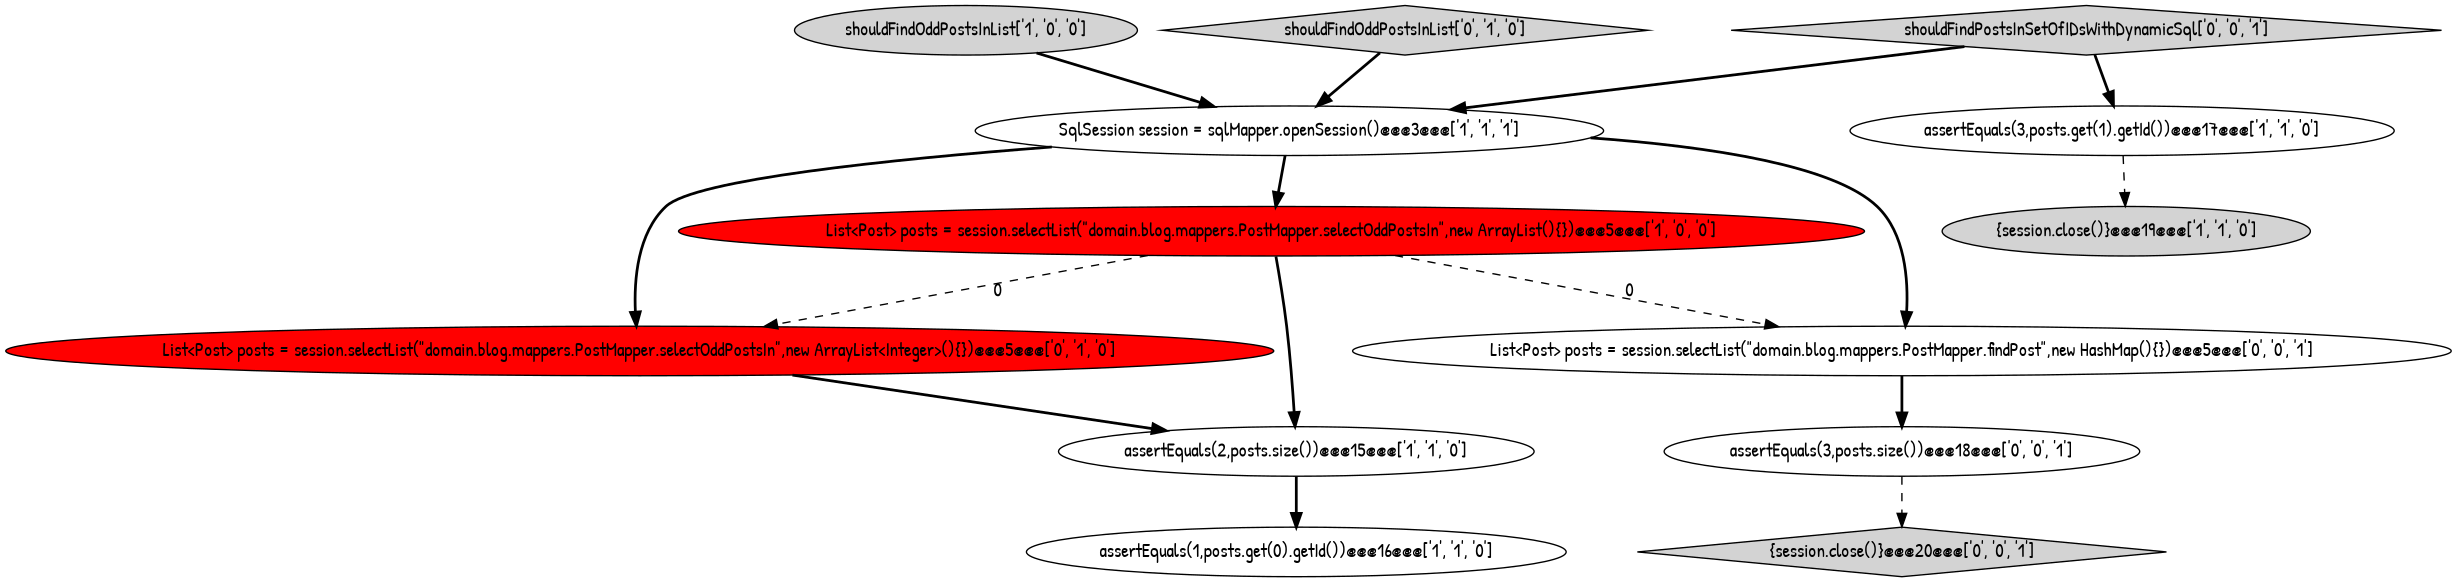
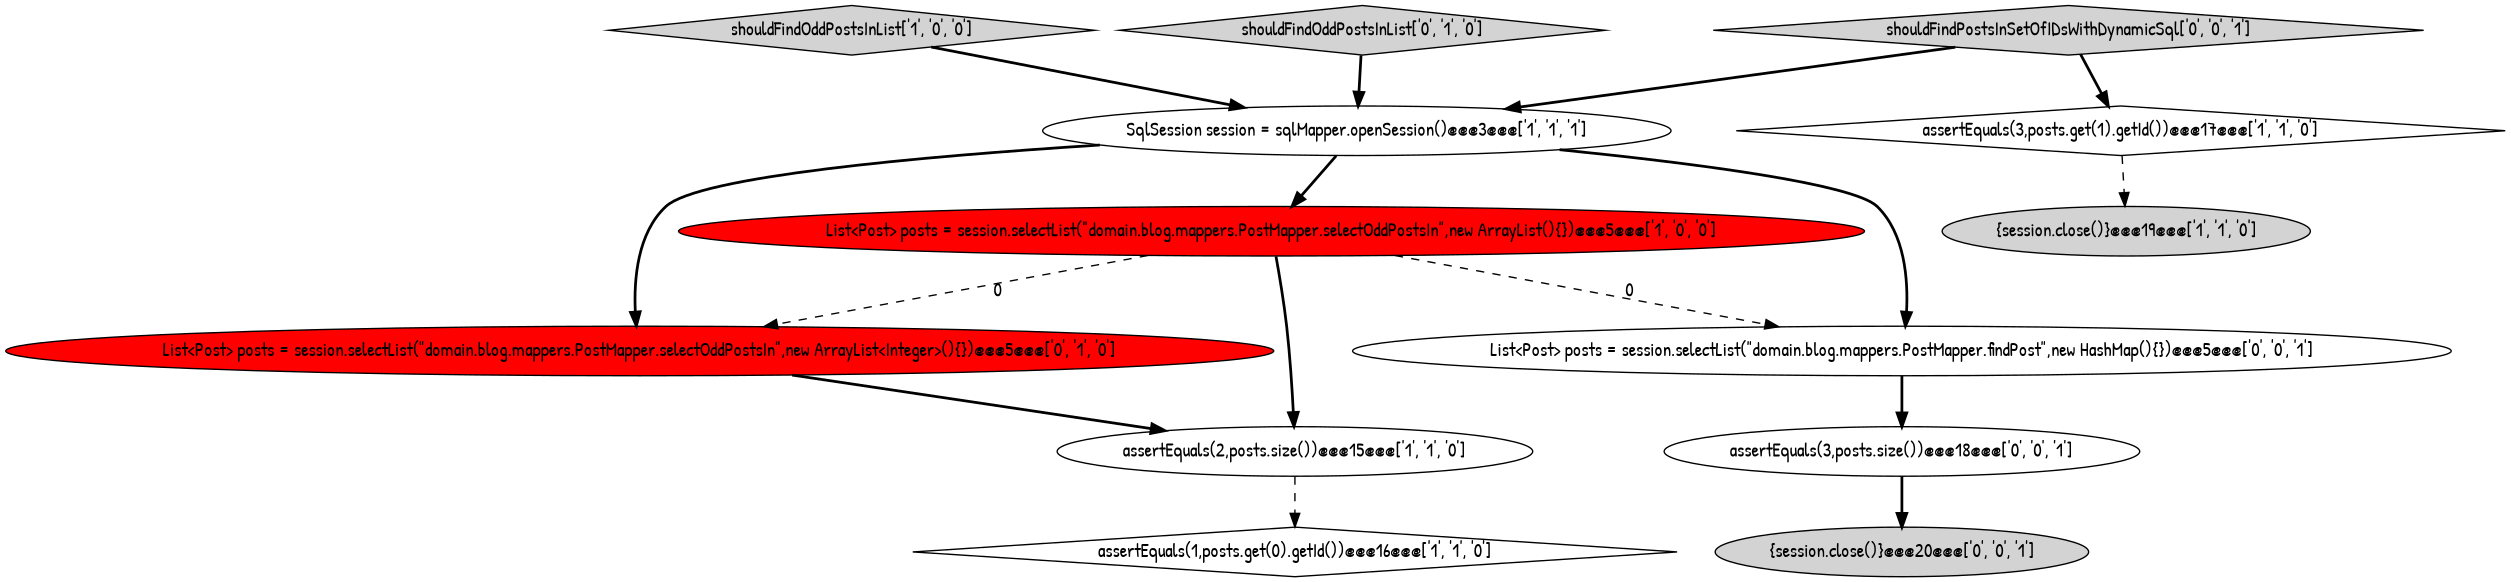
(966, 30) -> (852, 30)
(2122, 131) -> (2121, 131)
(1296, 495) -> (1295, 495)
(1902, 495) -> (1902, 495)
(1296, 552) -> (1295, 552)
(1902, 552) -> (1902, 552)
